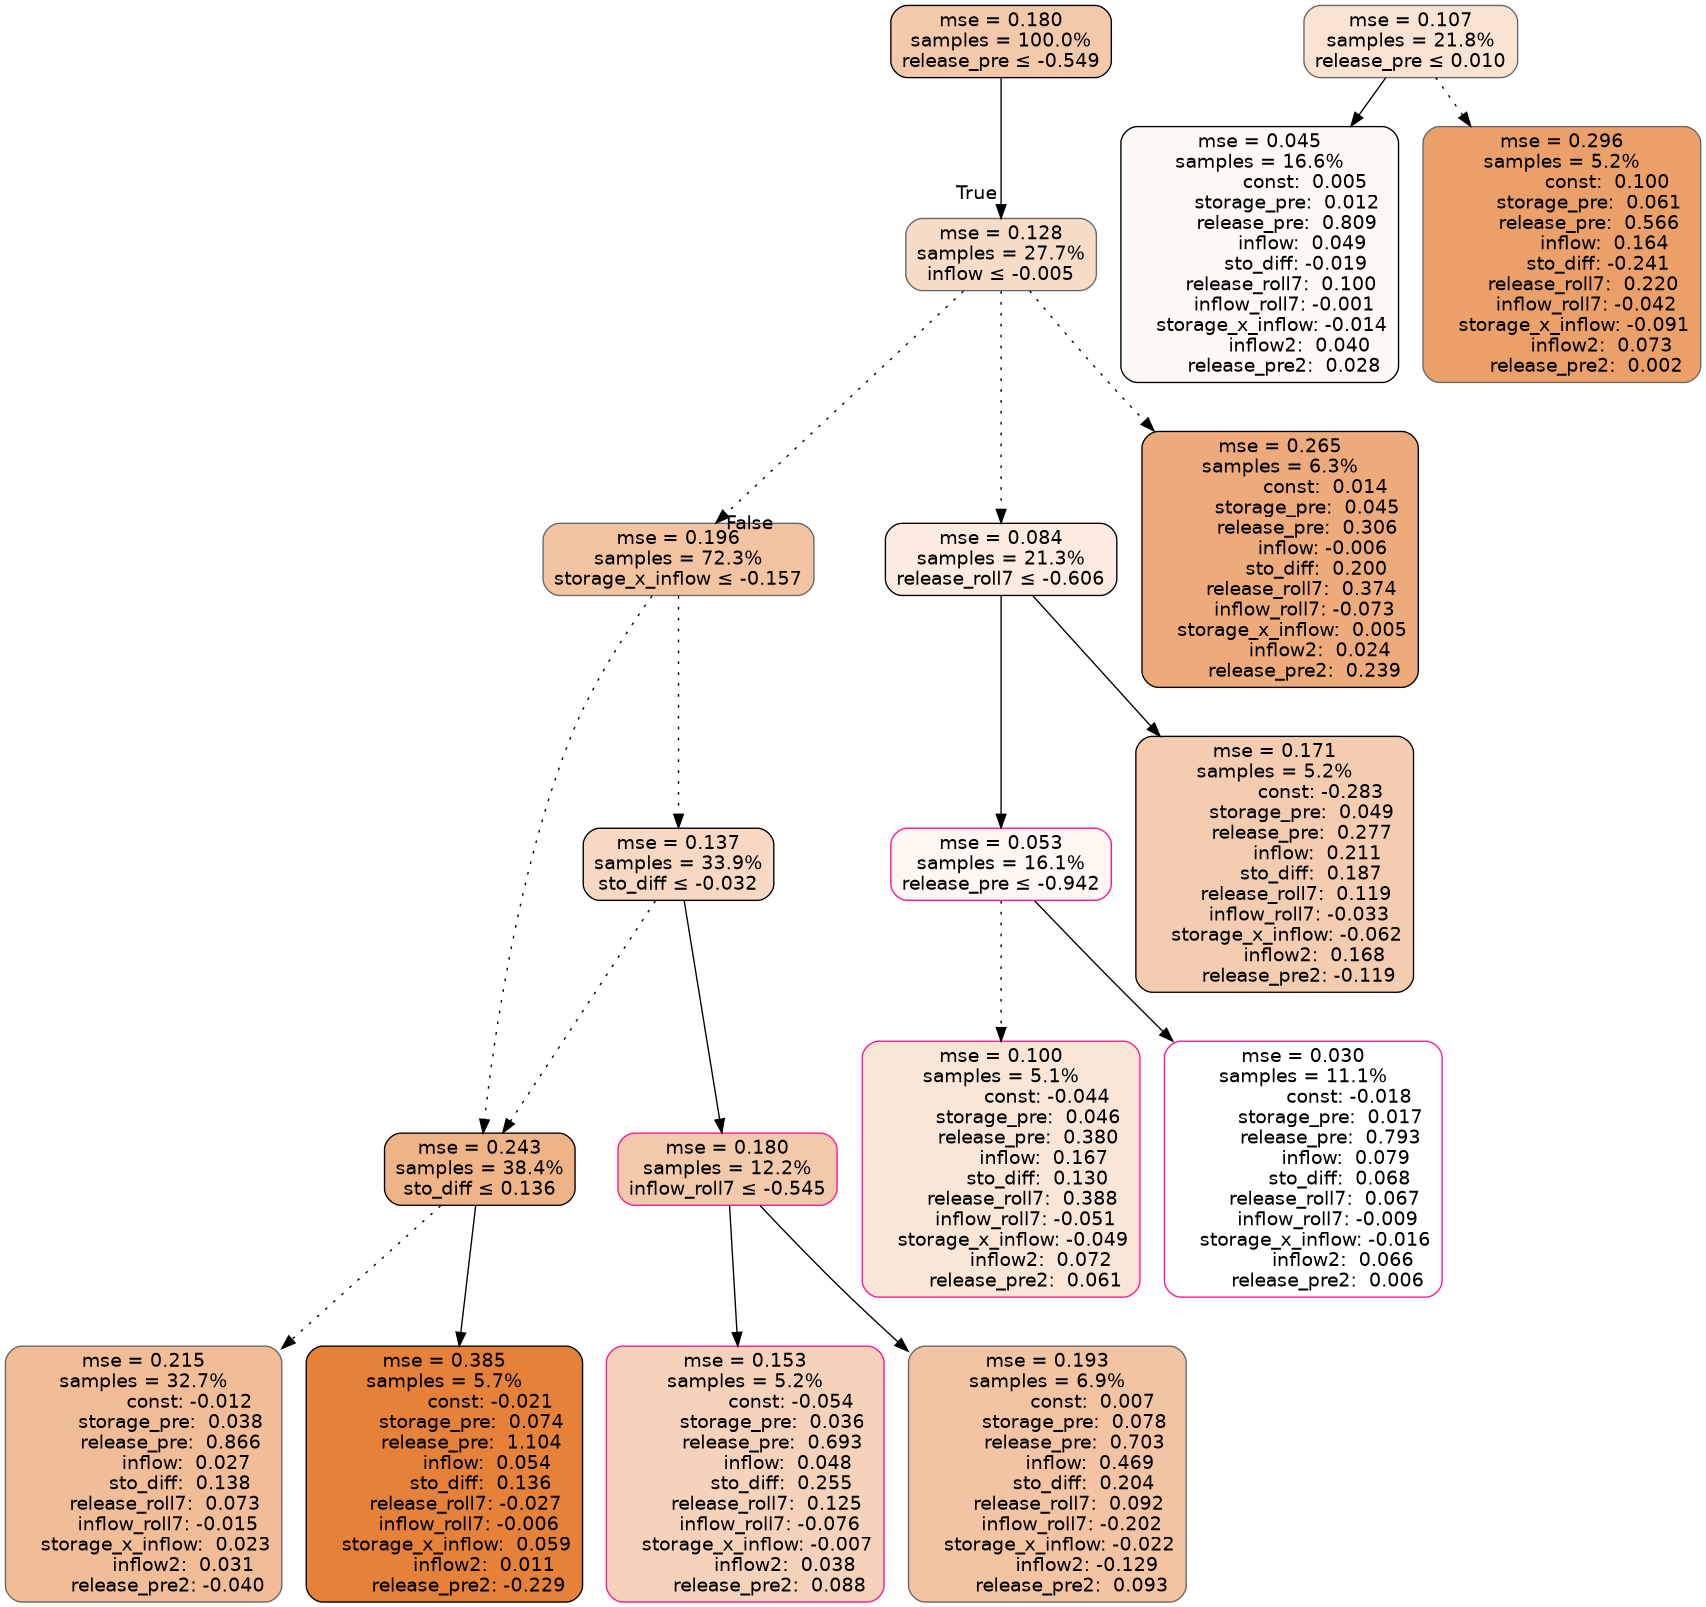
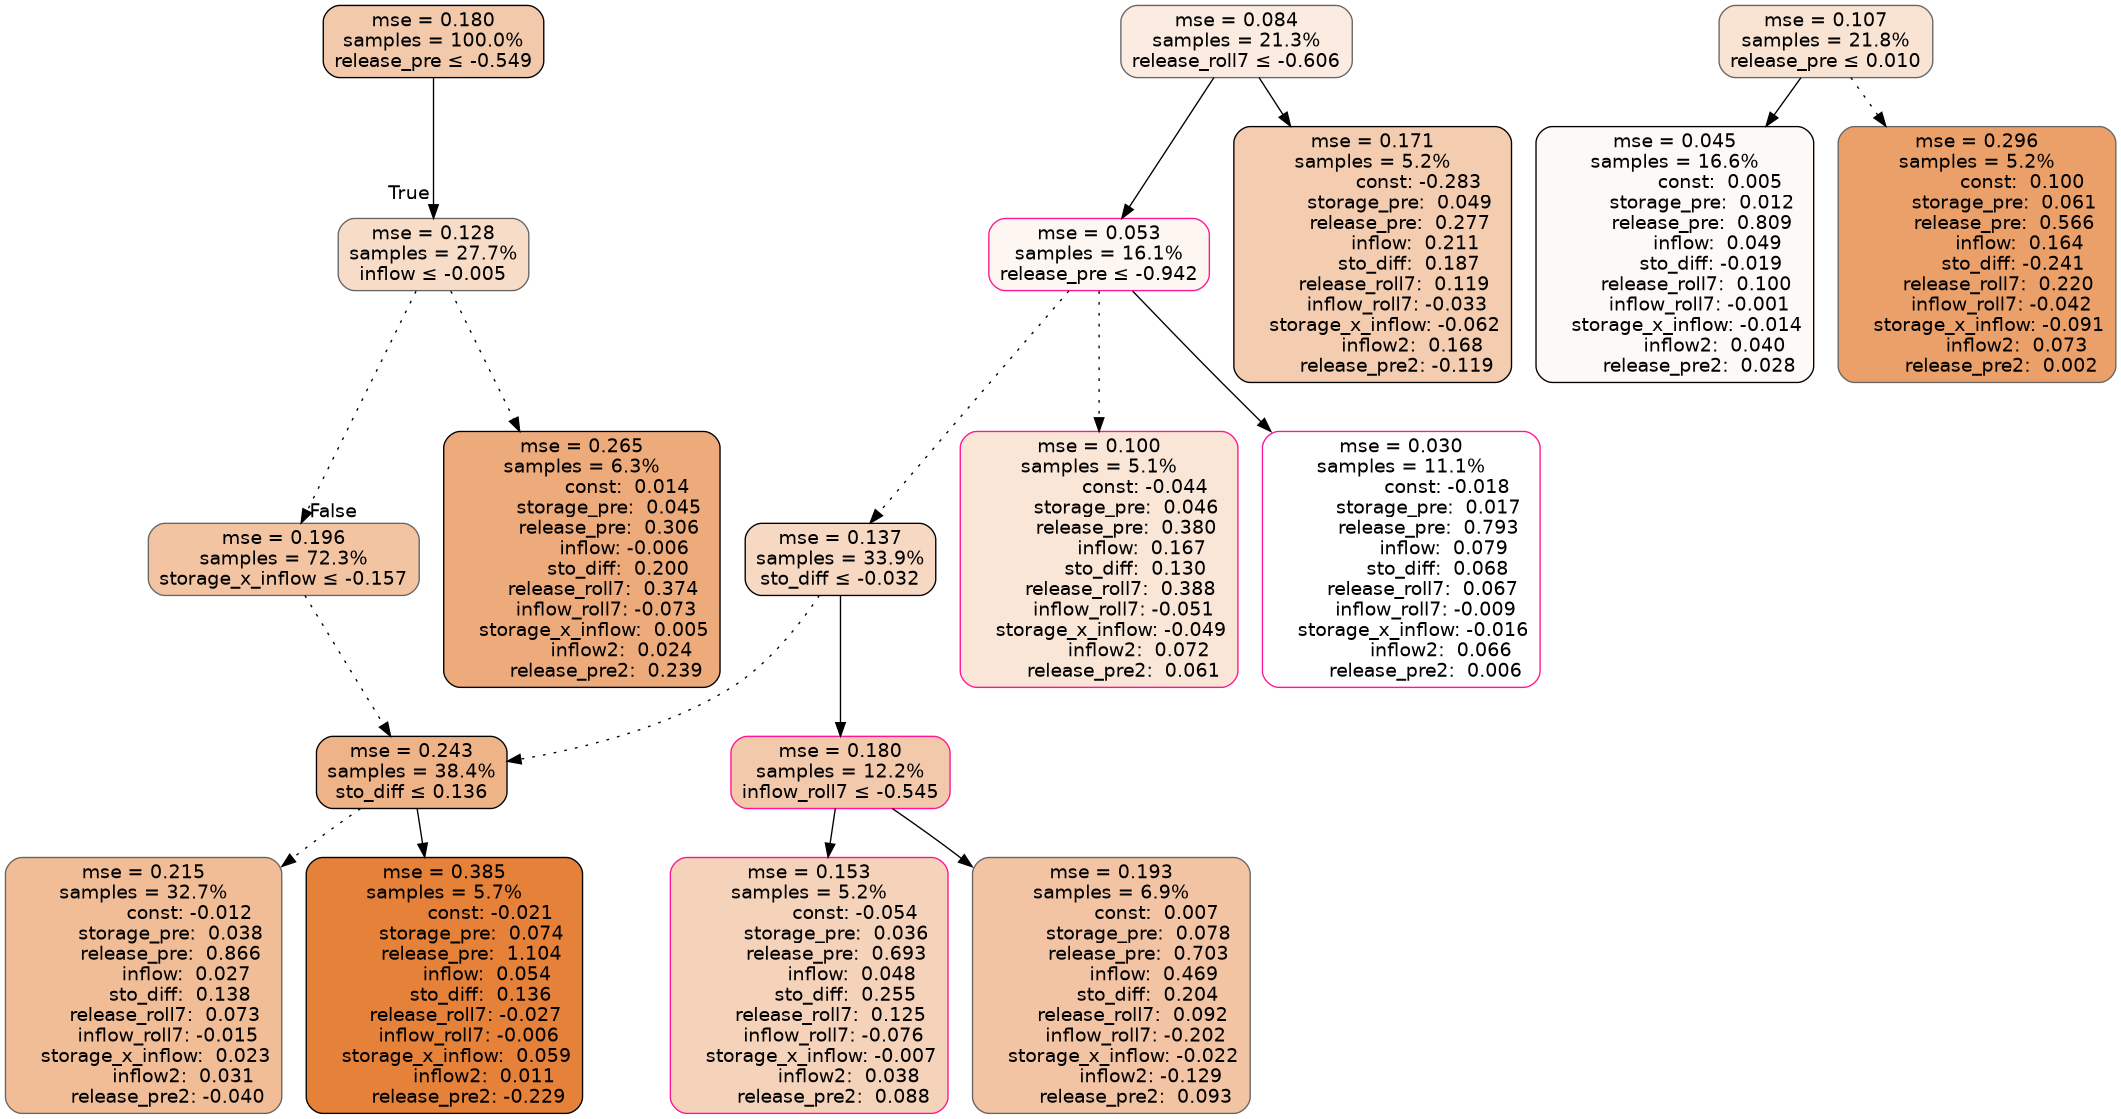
(1001, 400) -> none
(1001, 559) -> (1237, 42)
(679, 705) -> (974, 401)
